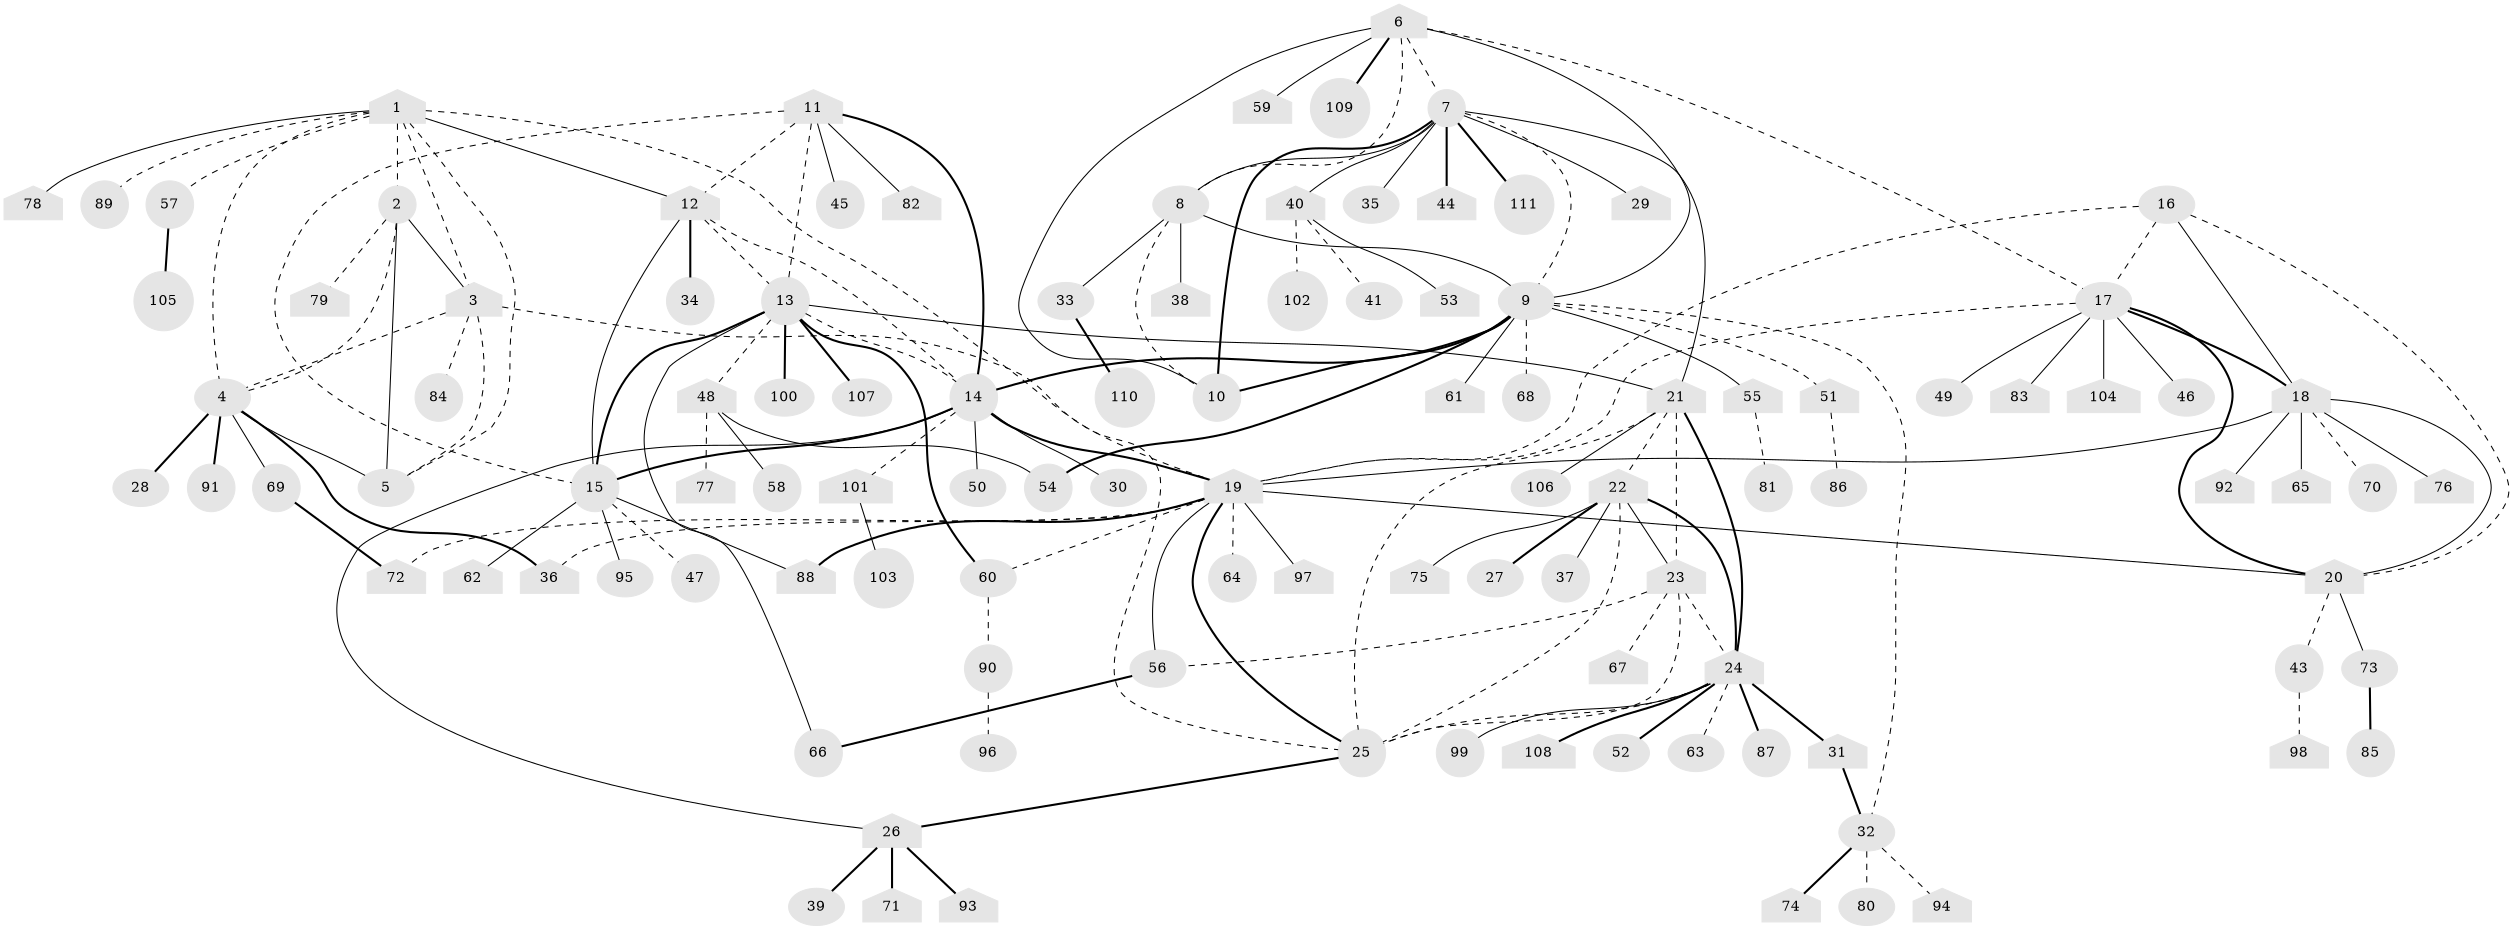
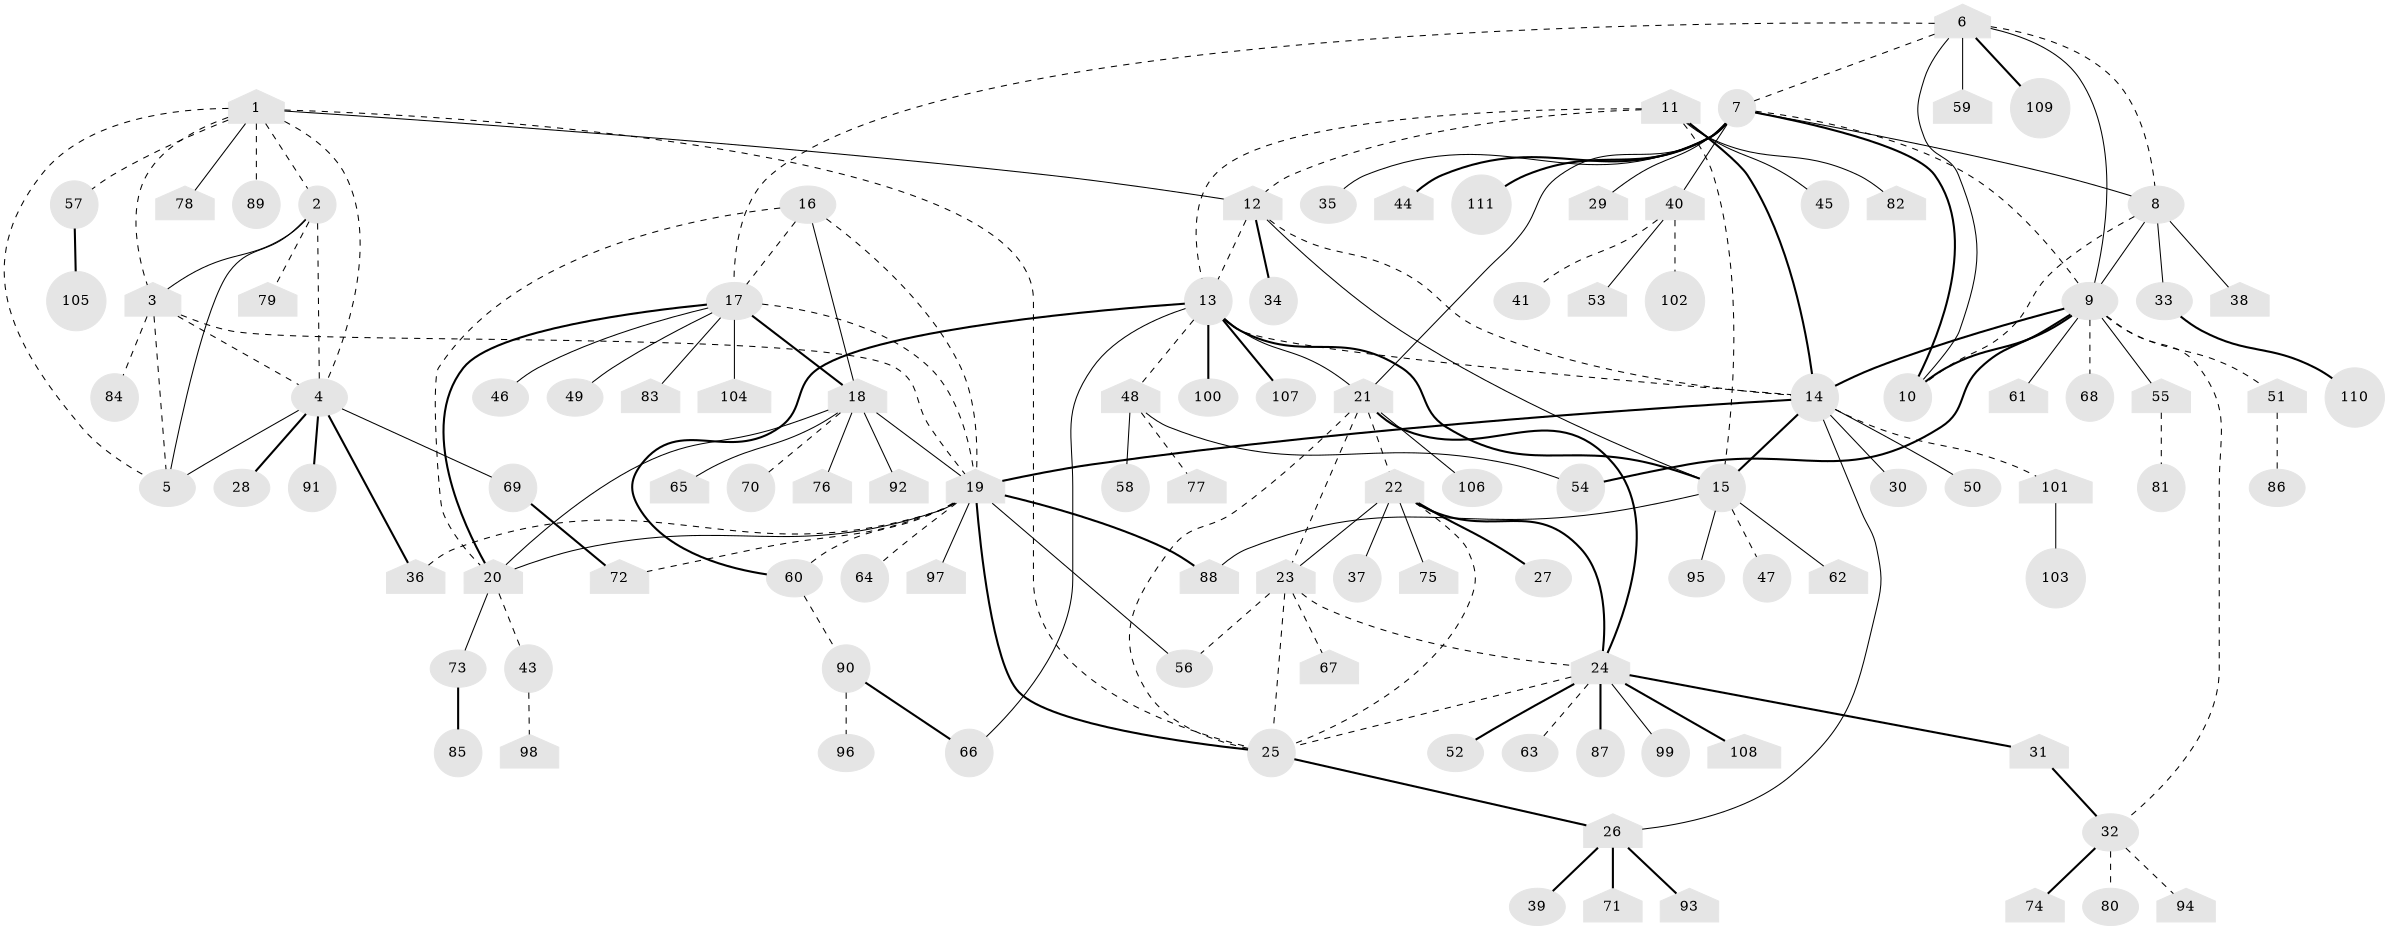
(980, 713) -> (908, 711)
